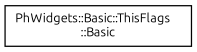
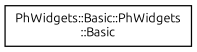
(98, 26) -> (98, 26)
